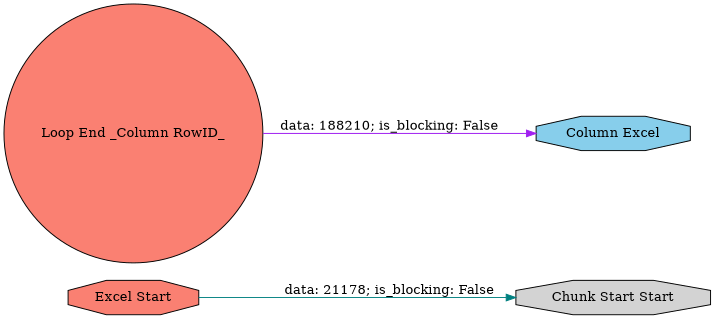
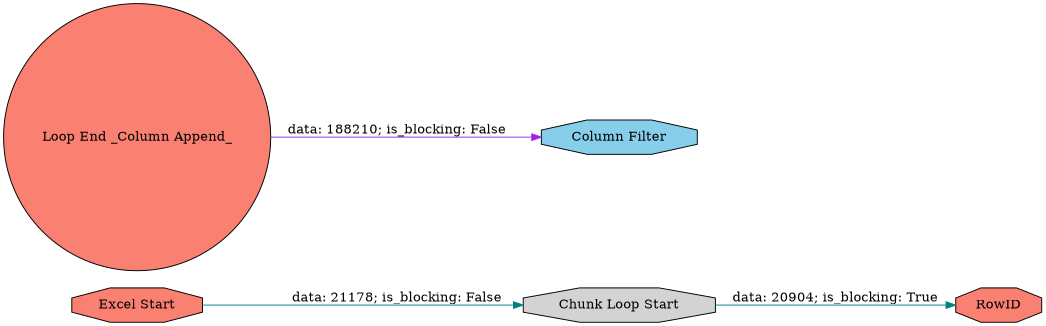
(133, 133) -> (137, 137)
(613, 133) -> (619, 137)
(613, 298) -> (619, 305)
none -> (999, 305)
